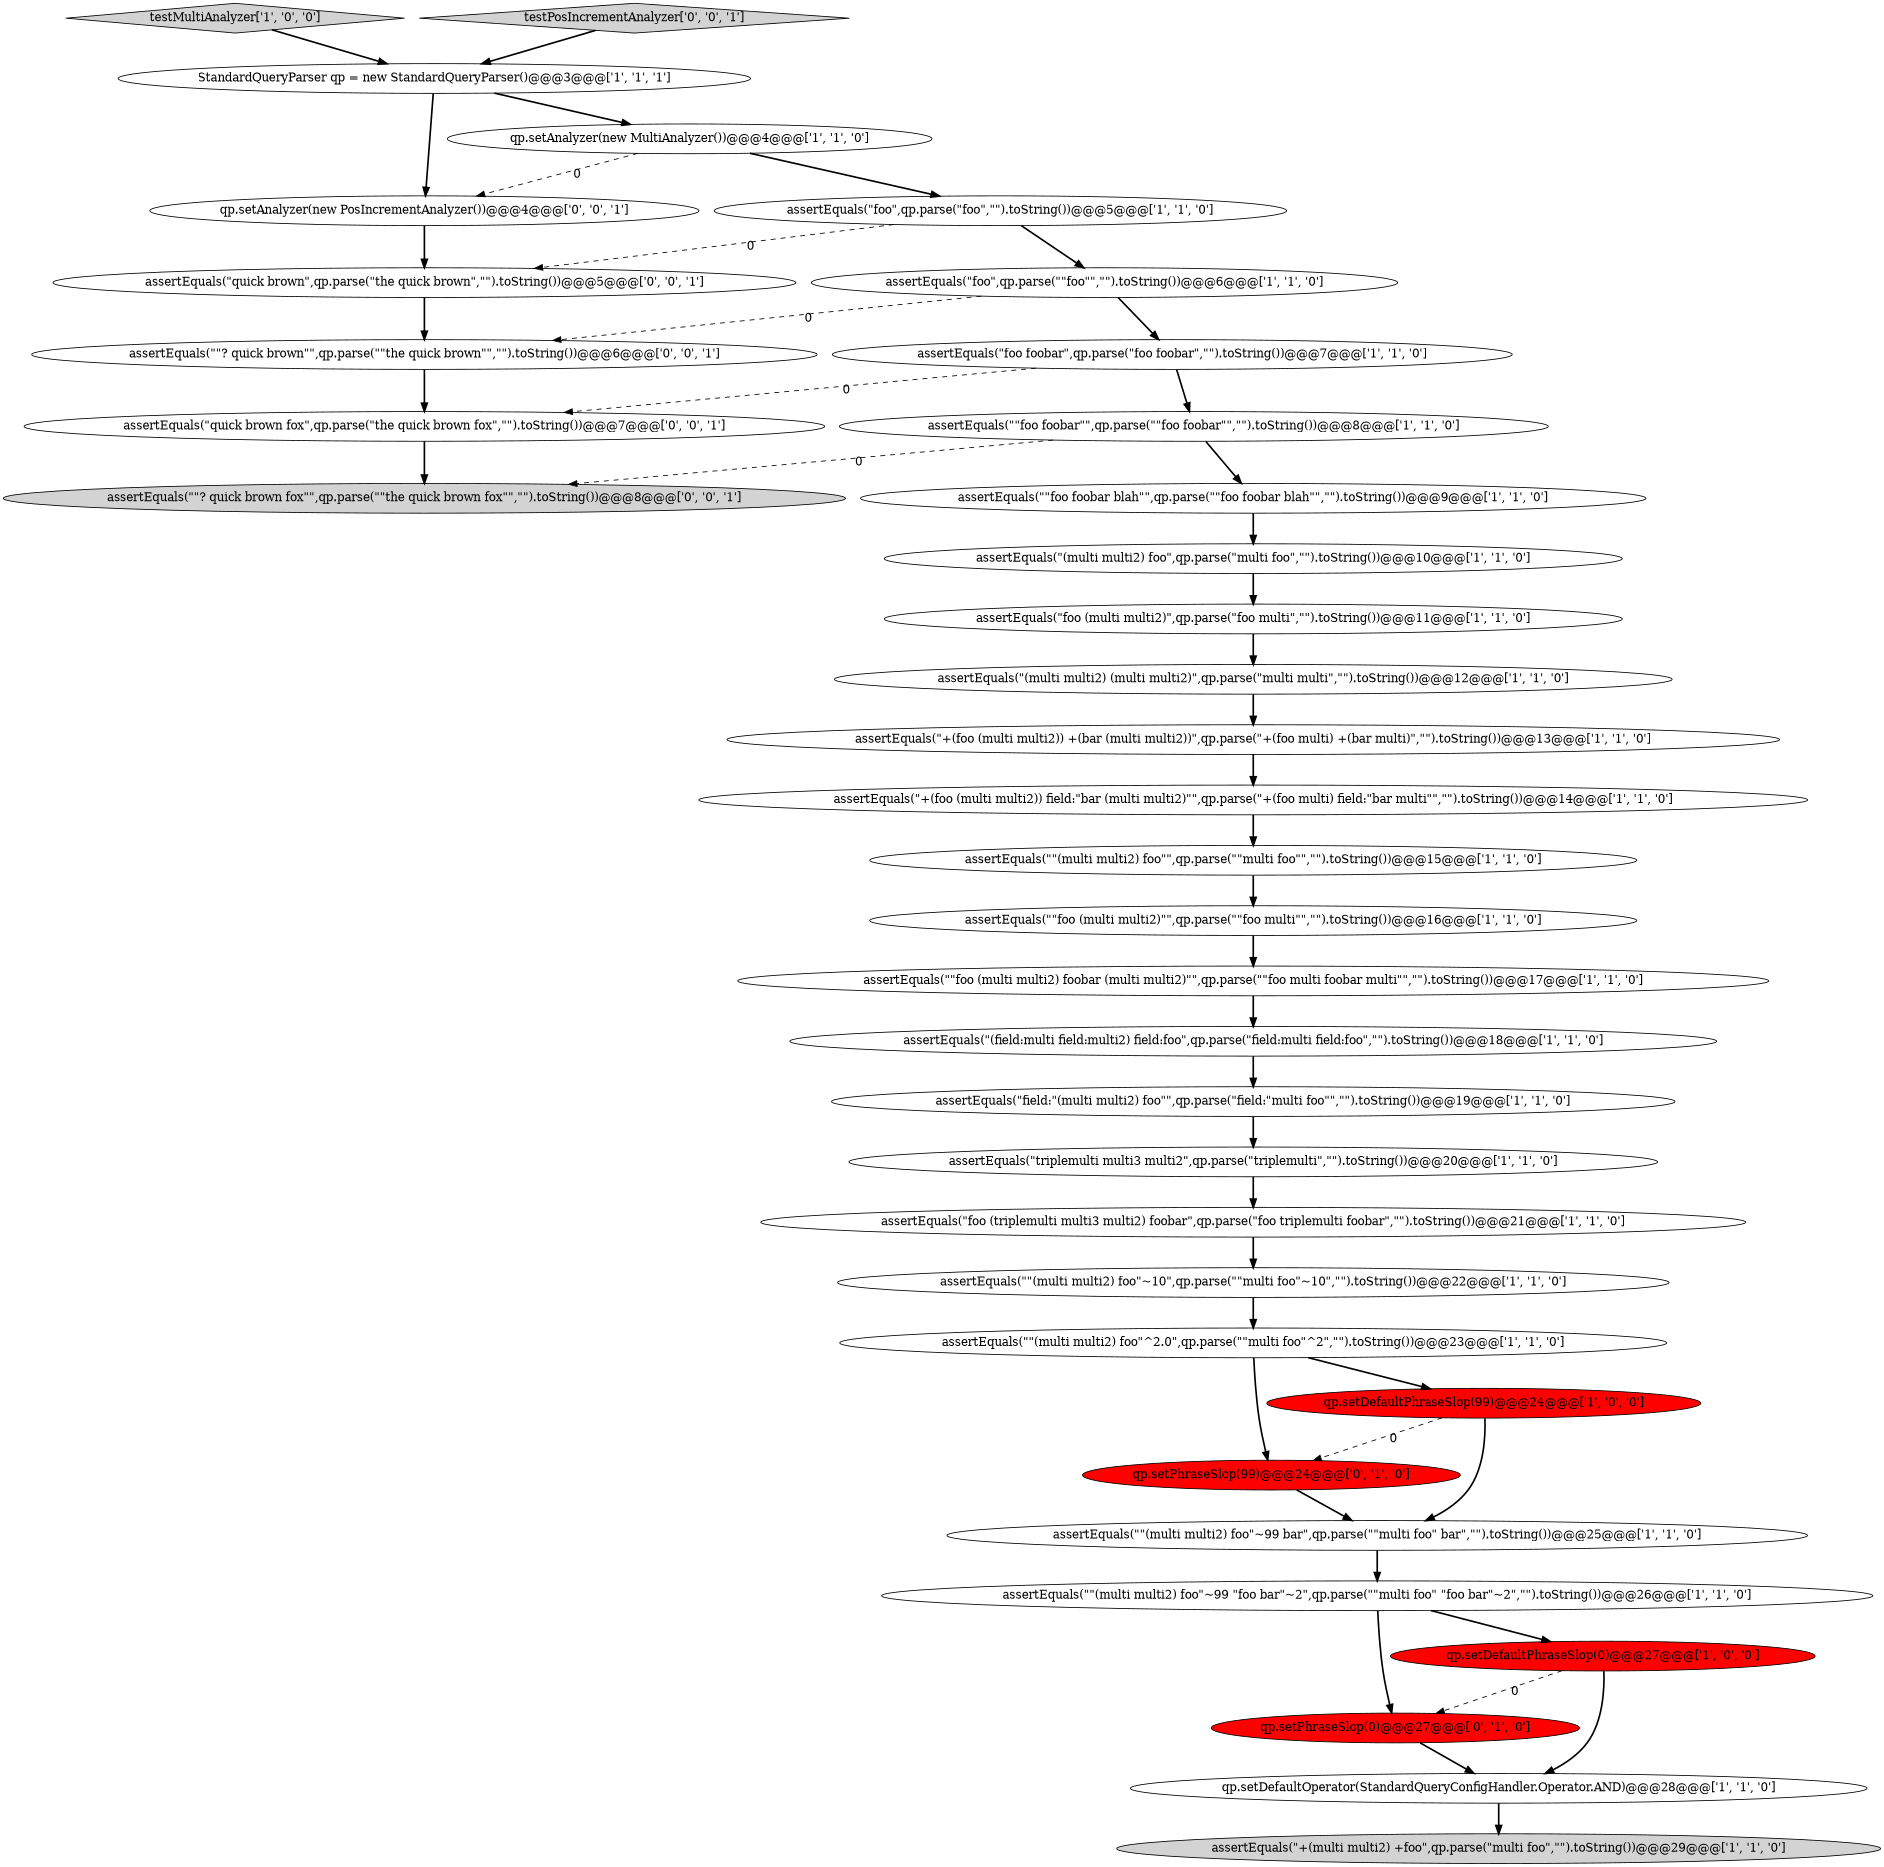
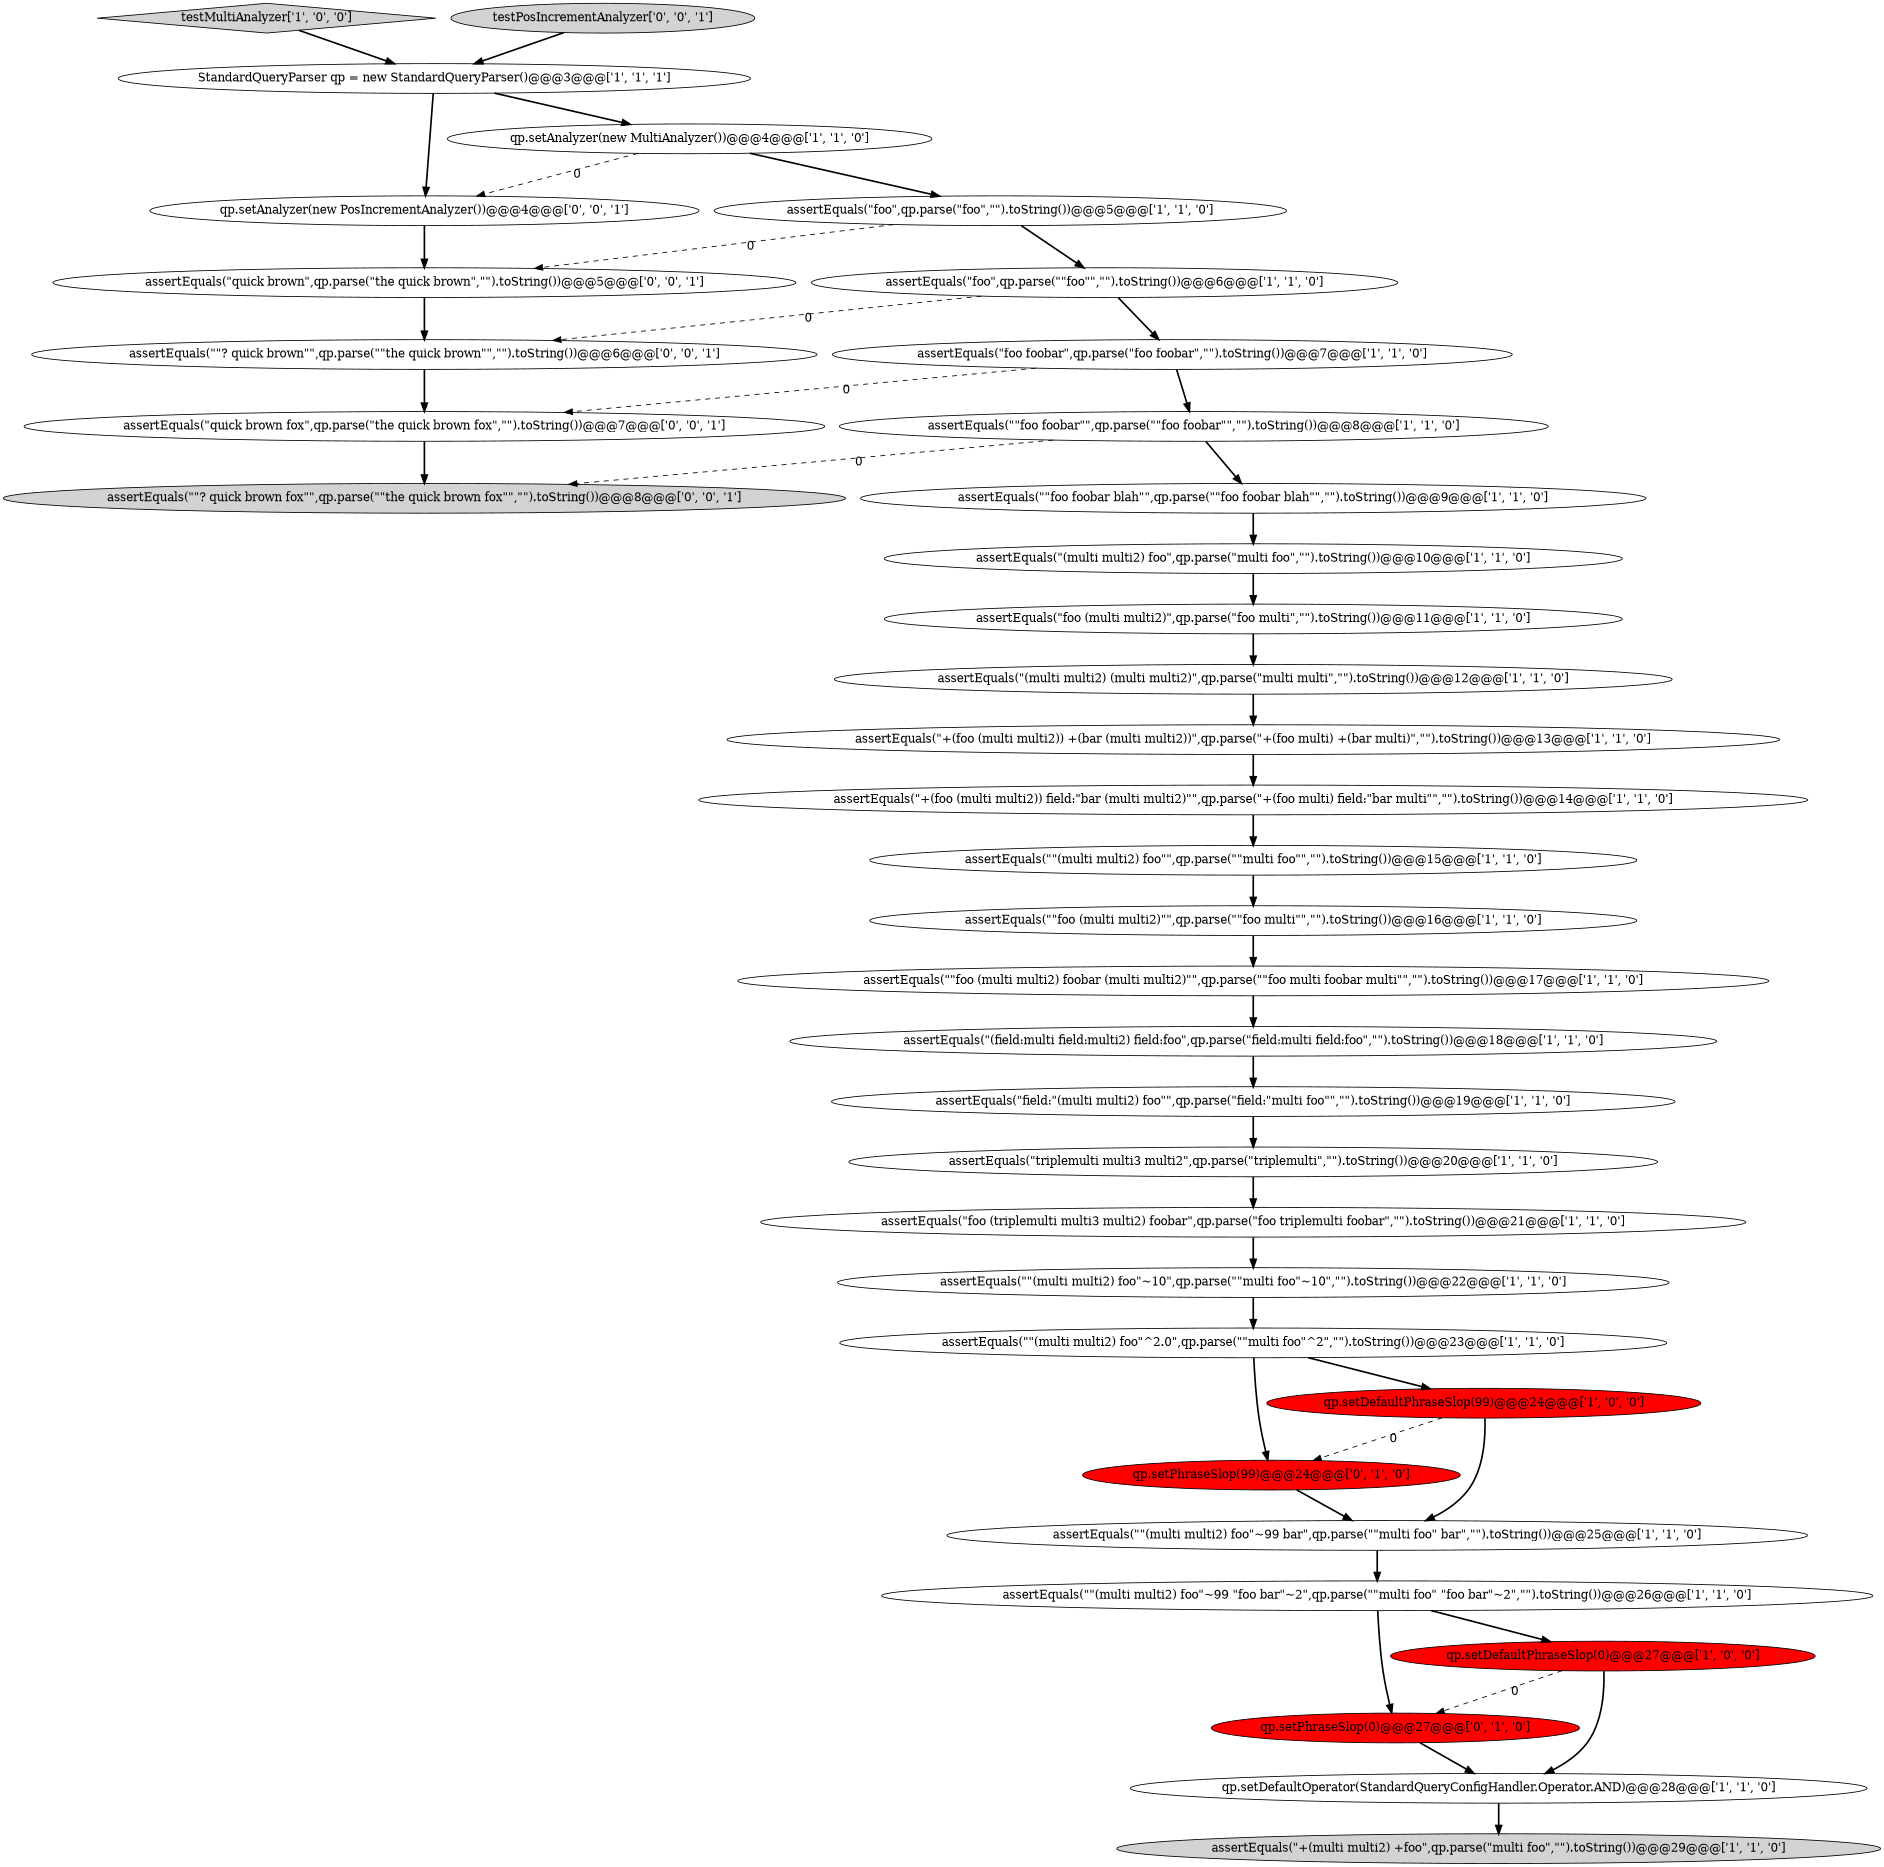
(634, 18) -> (603, 18)
